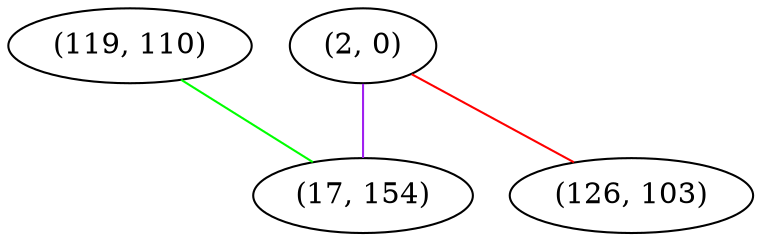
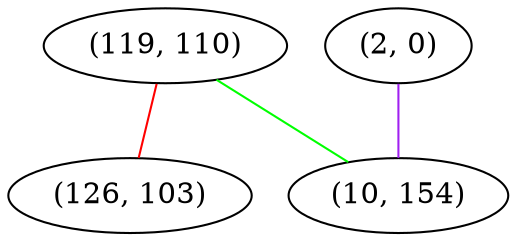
(493, 118) -> (148, 121)
(363, 196) -> (398, 196)
